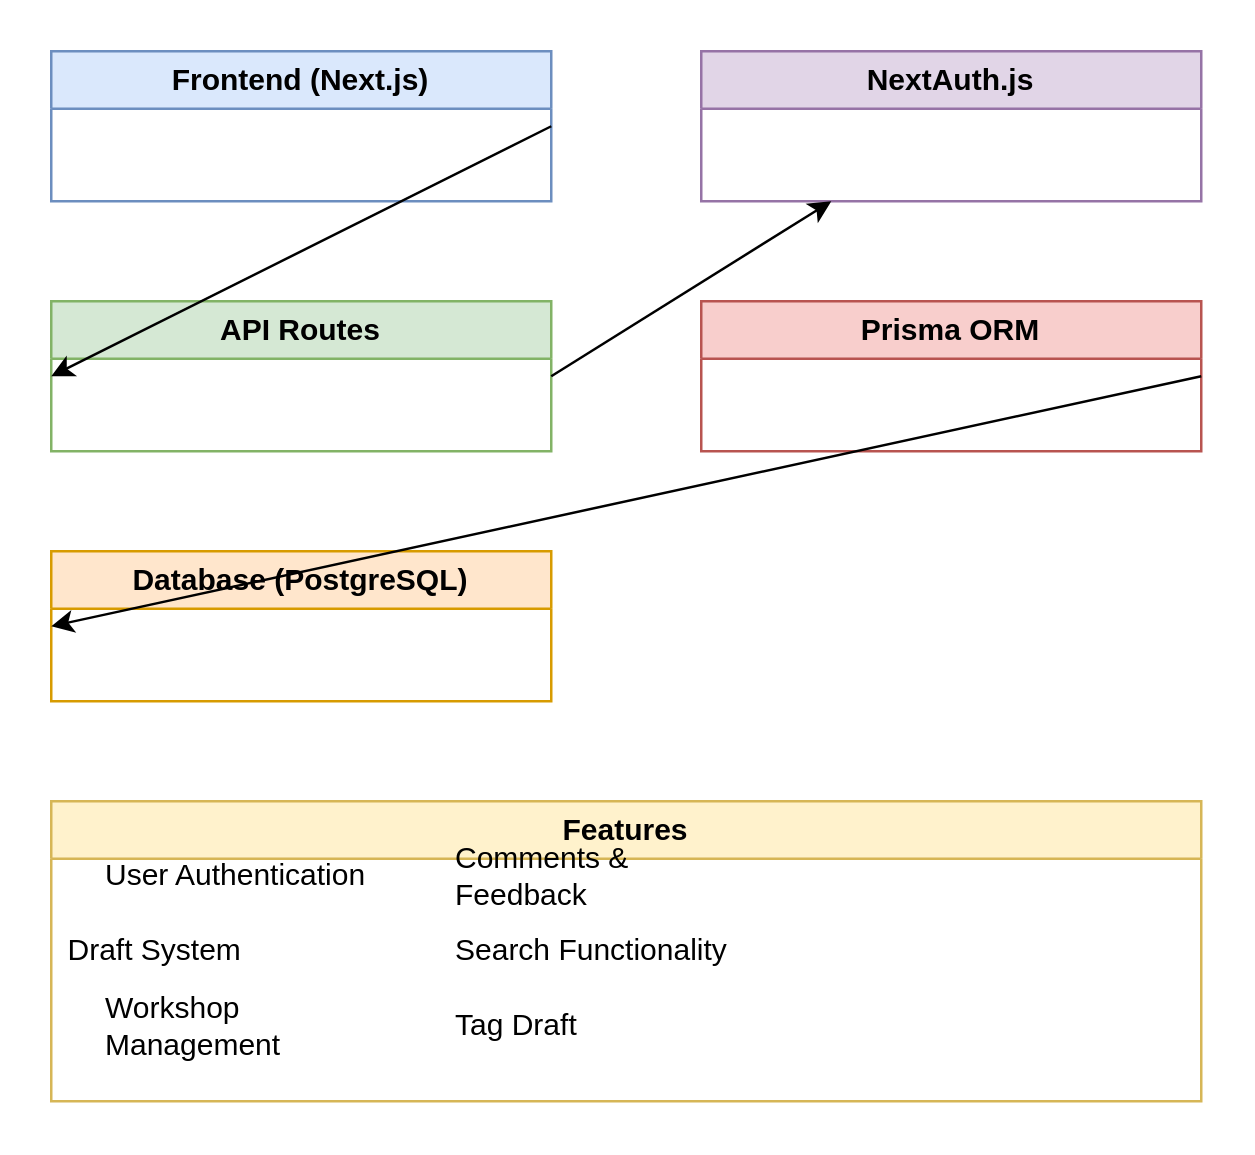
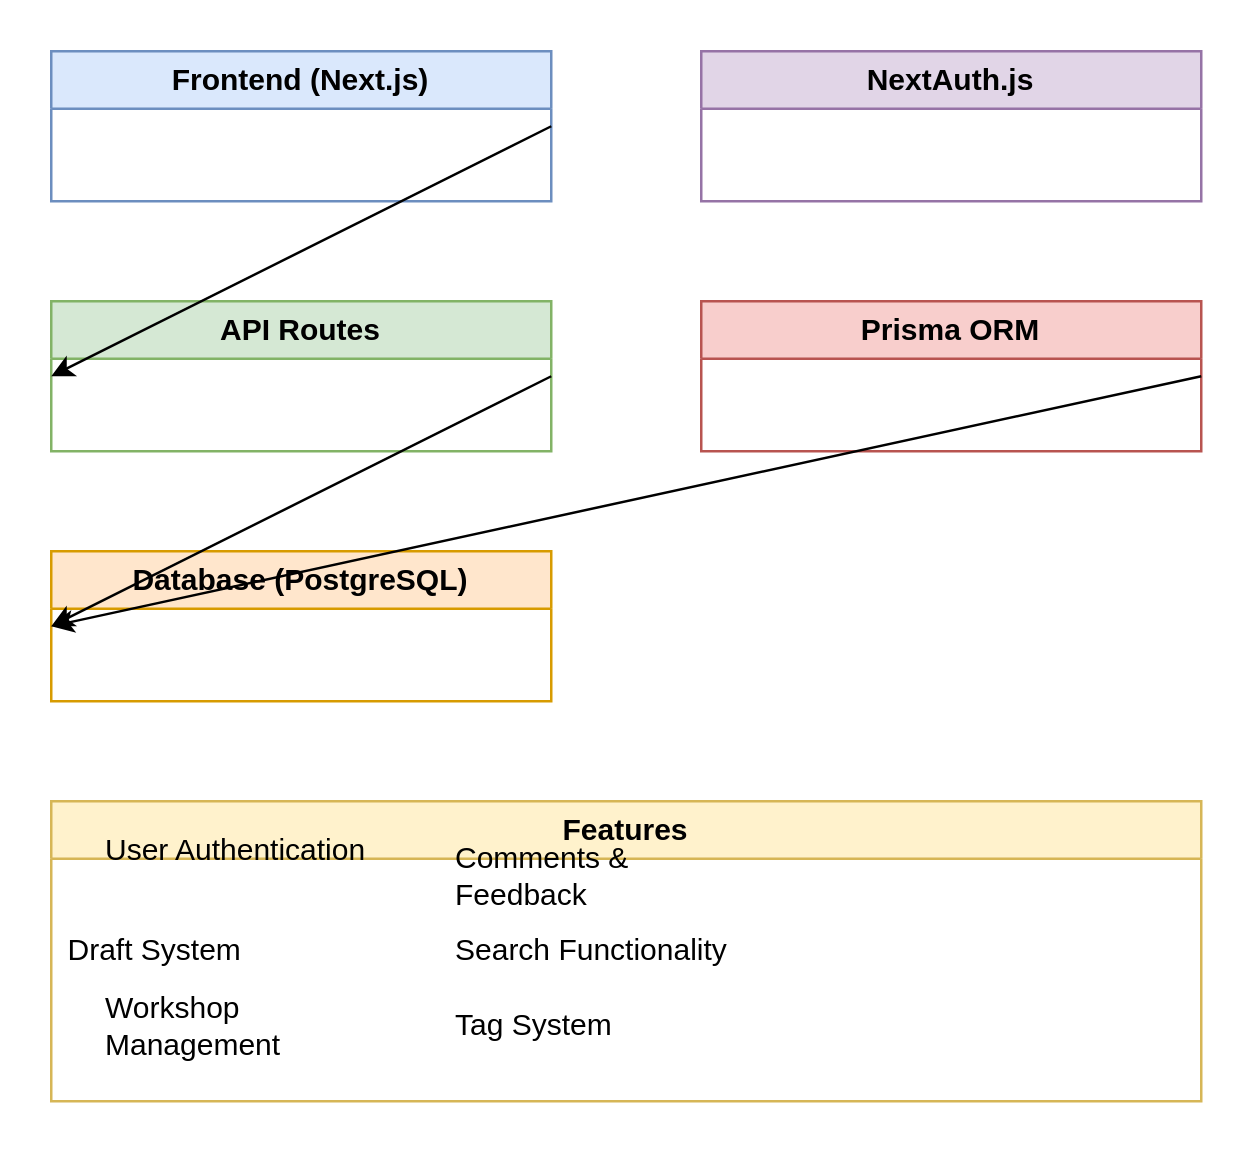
(686, 292) -> (231, 536)
(251, 876) -> (251, 851)
(528, 1026) -> (536, 1026)
